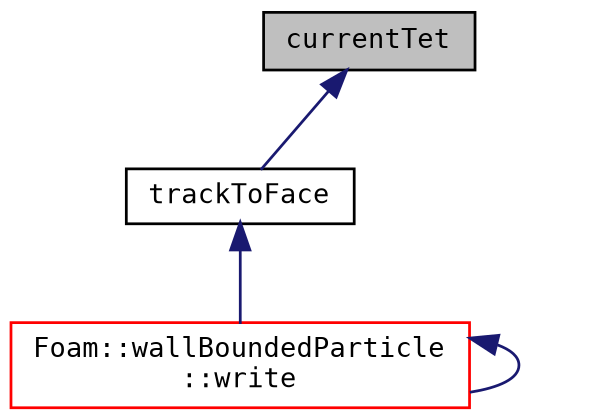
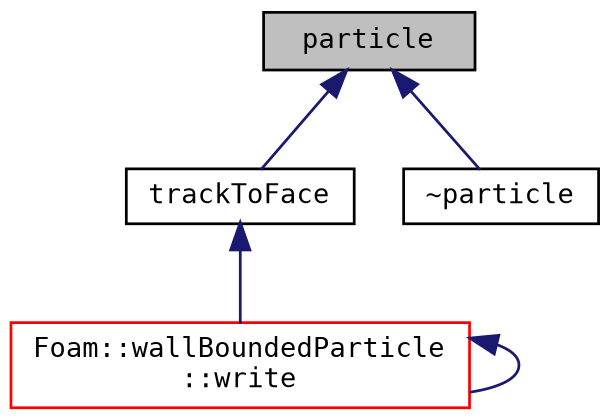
(369, 41) -> (369, 41)
none -> (501, 196)
